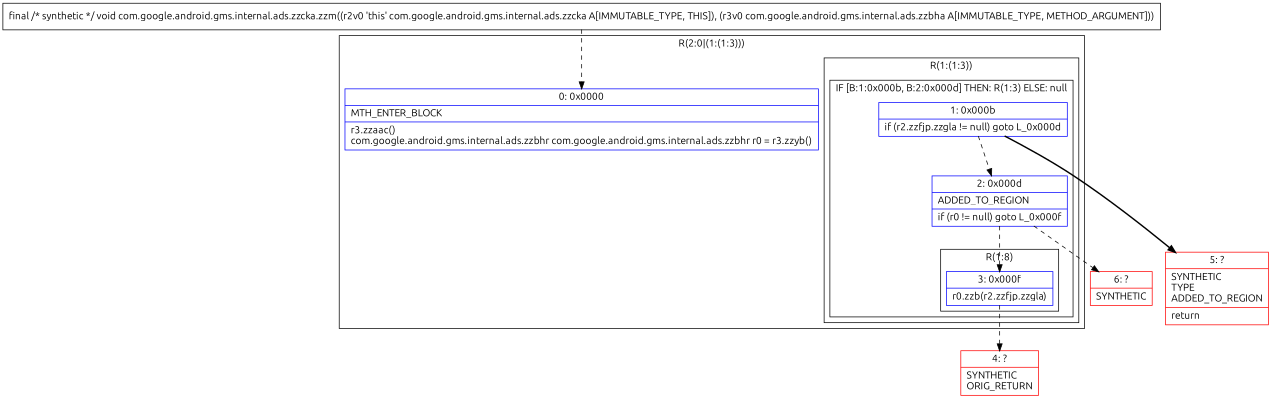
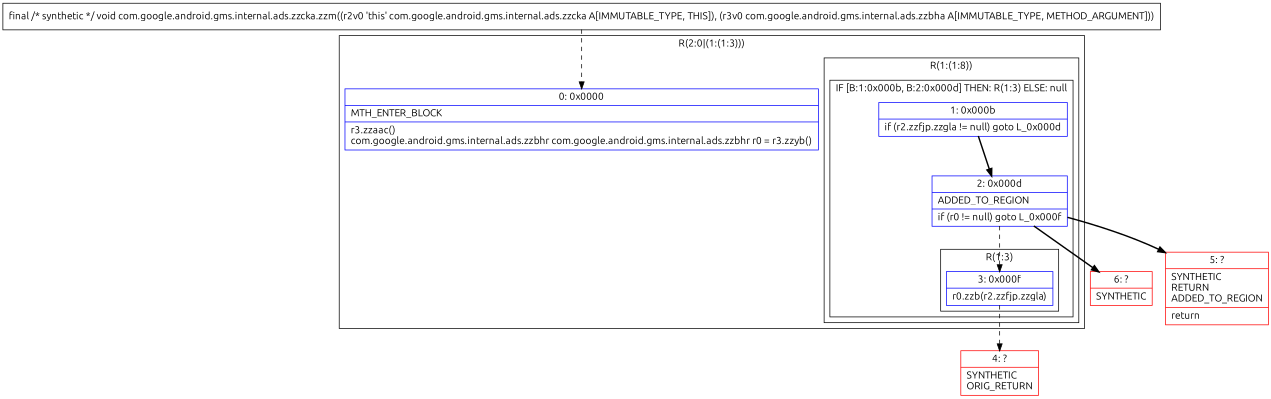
(951, 66) -> (951, 66)
(984, 153) -> (984, 153)
(1090, 187) -> (1114, 231)
(1063, 247) -> (1063, 247)
(1000, 258) -> (1000, 258)
(1183, 288) -> (1190, 288)
